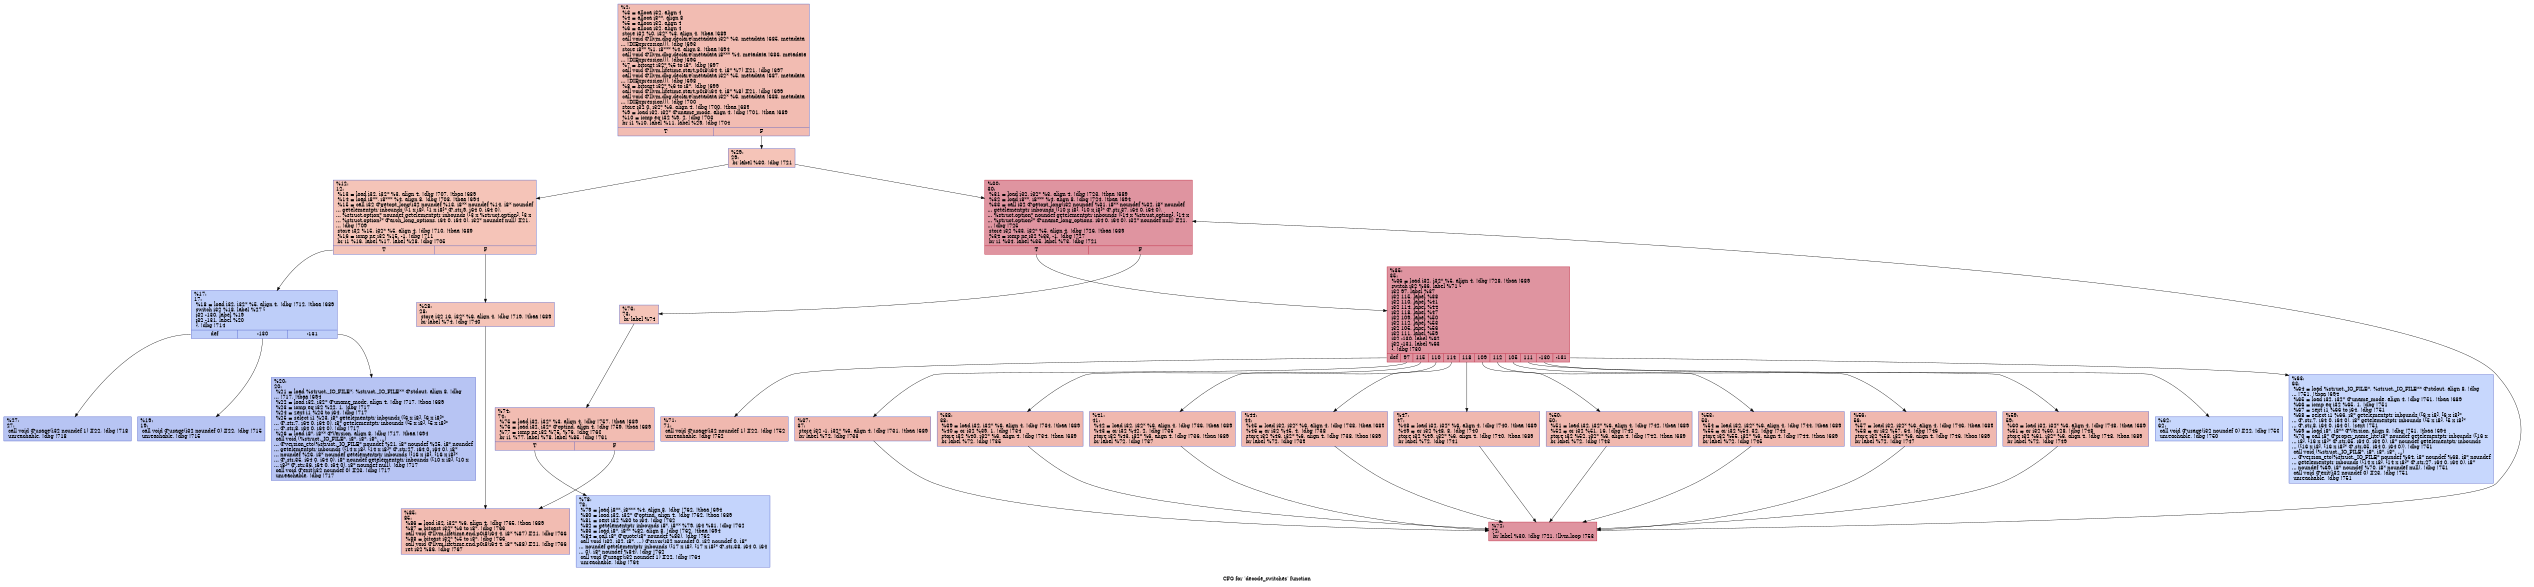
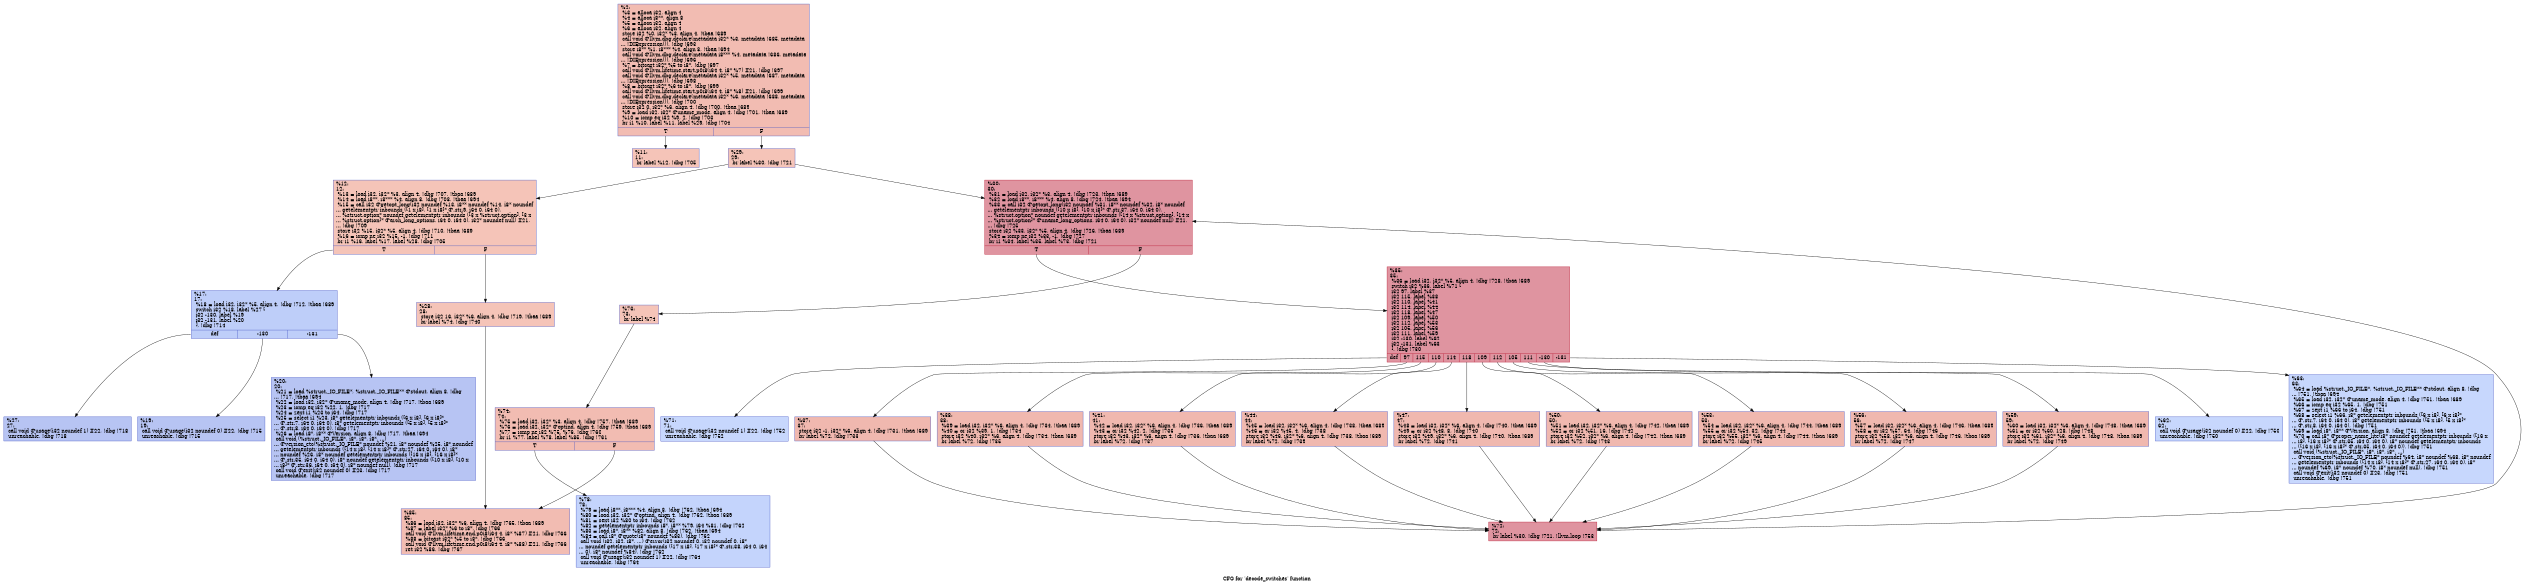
none -> (666, 158)
(2335, 426) -> (2334, 426)
(724, 429) -> (724, 429)
(455, 529) -> (452, 529)
